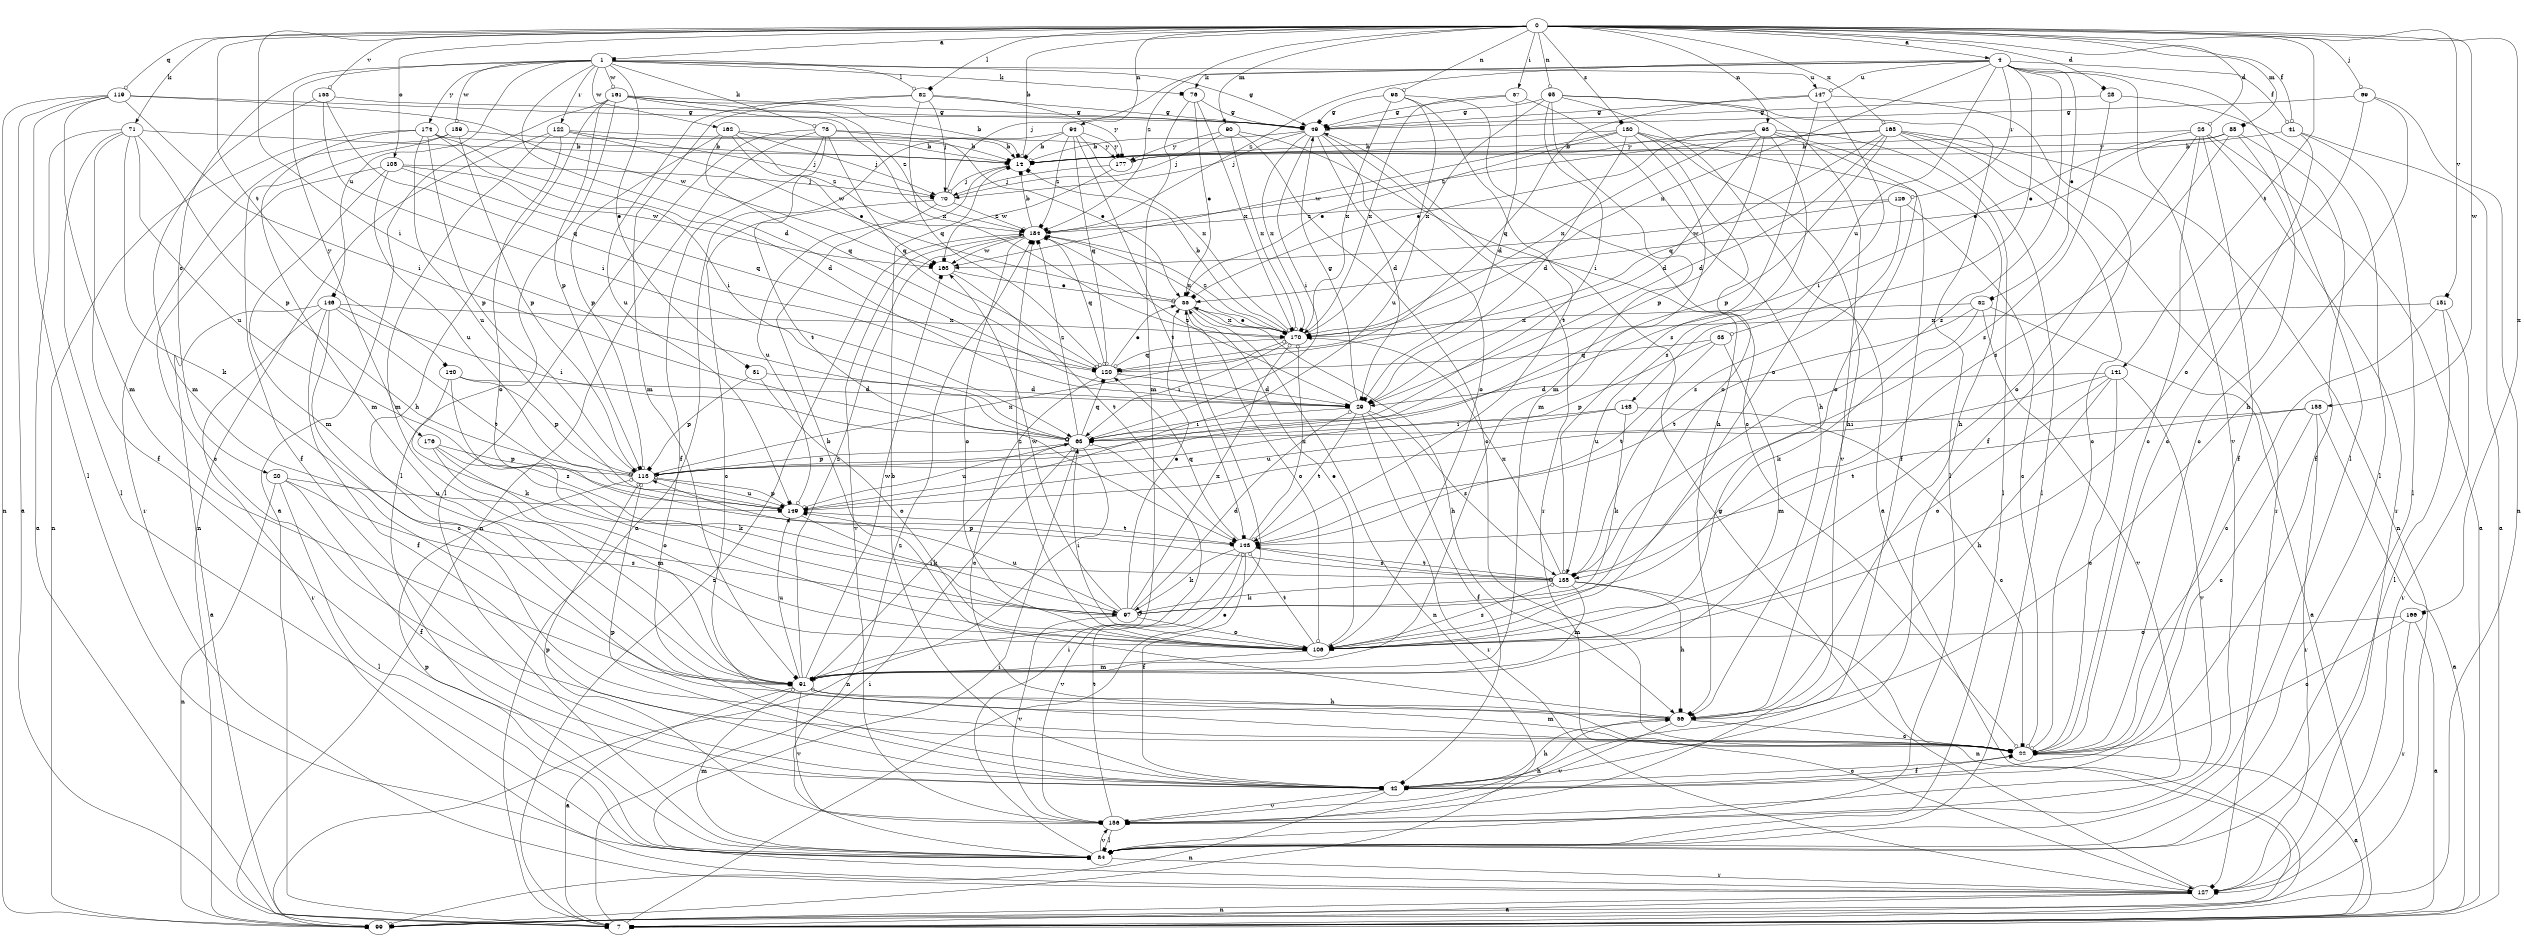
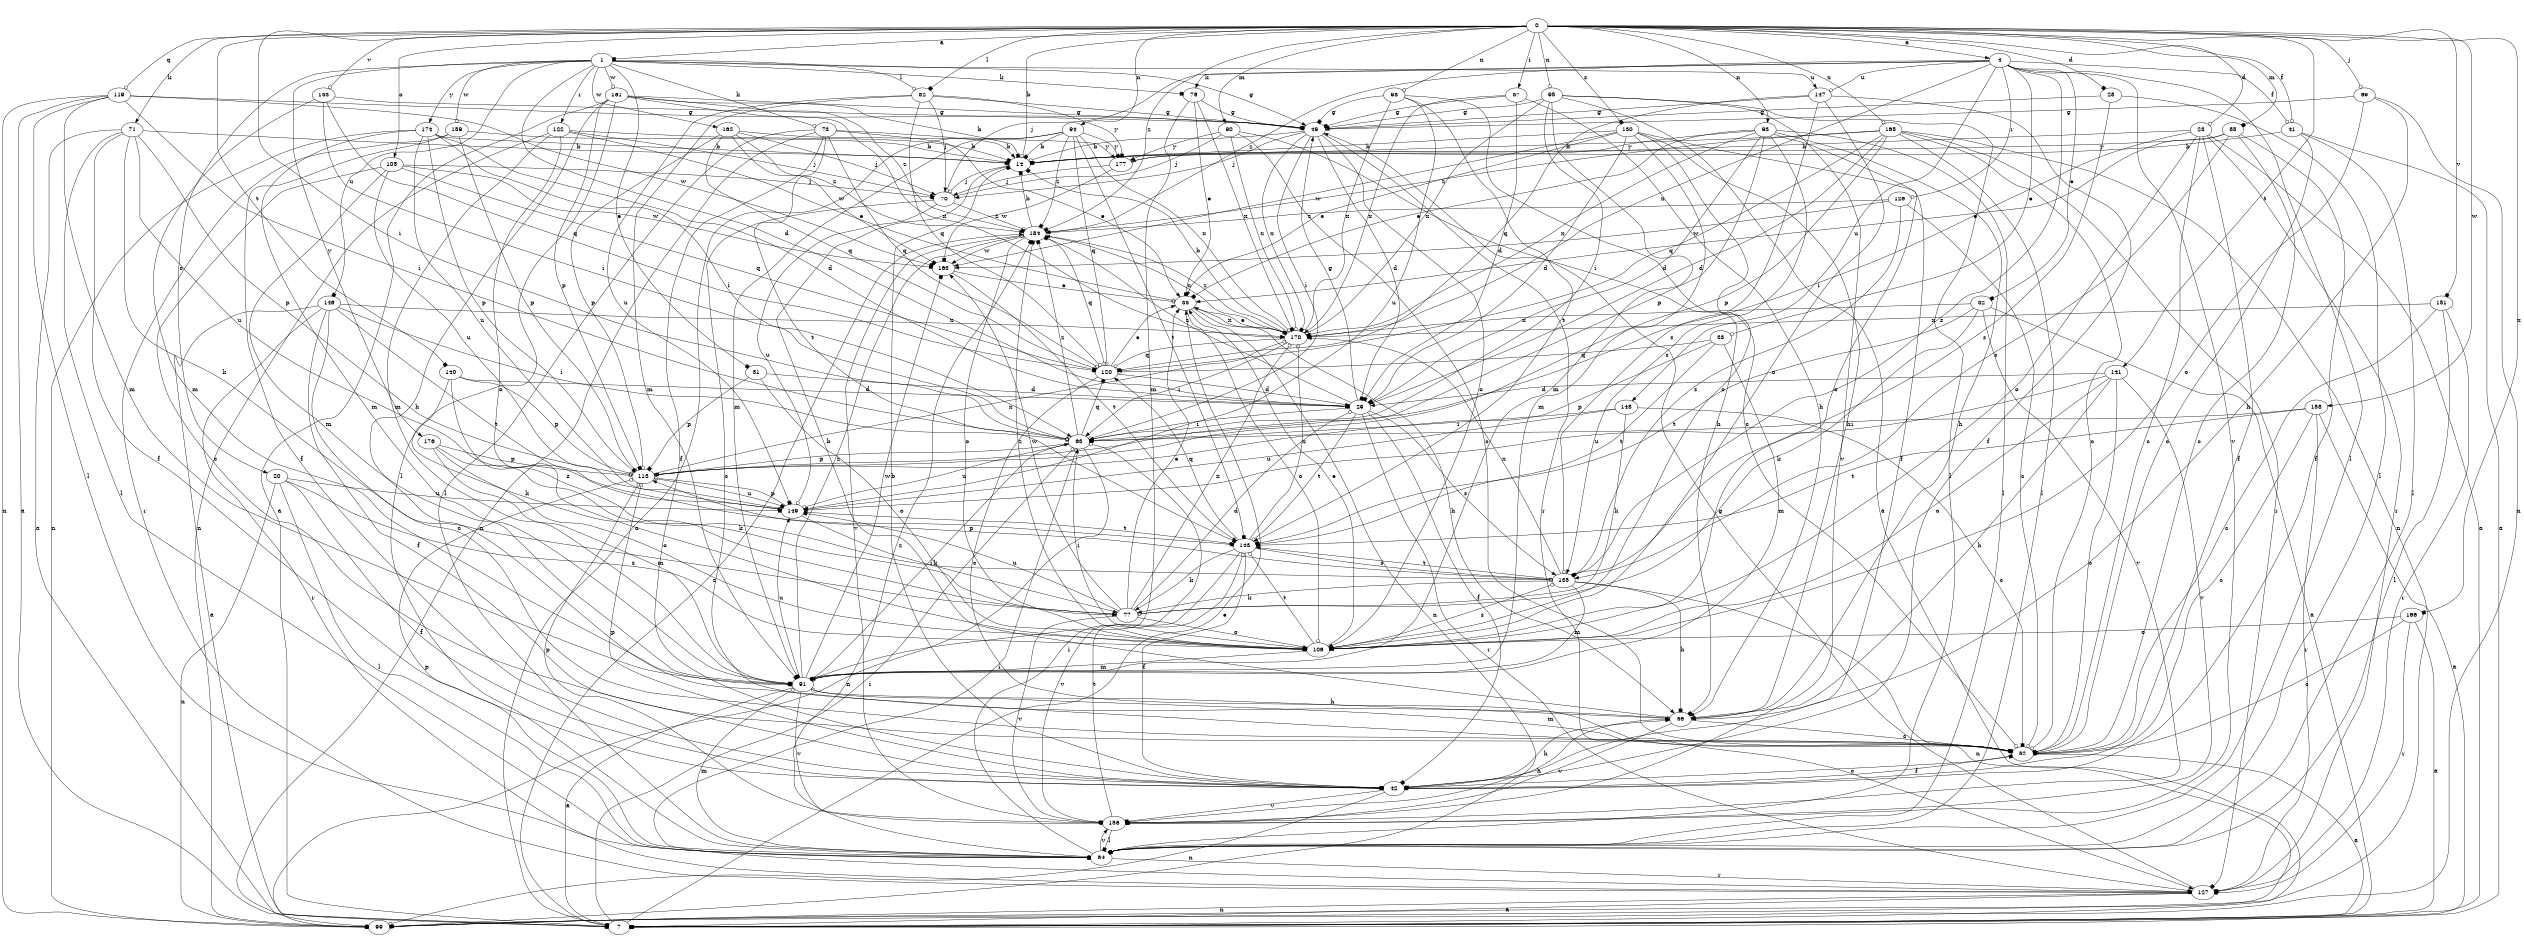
none -> (737, 304)
(1127, 615) -> (1127, 615)
(2023, 754) -> (2023, 754)
